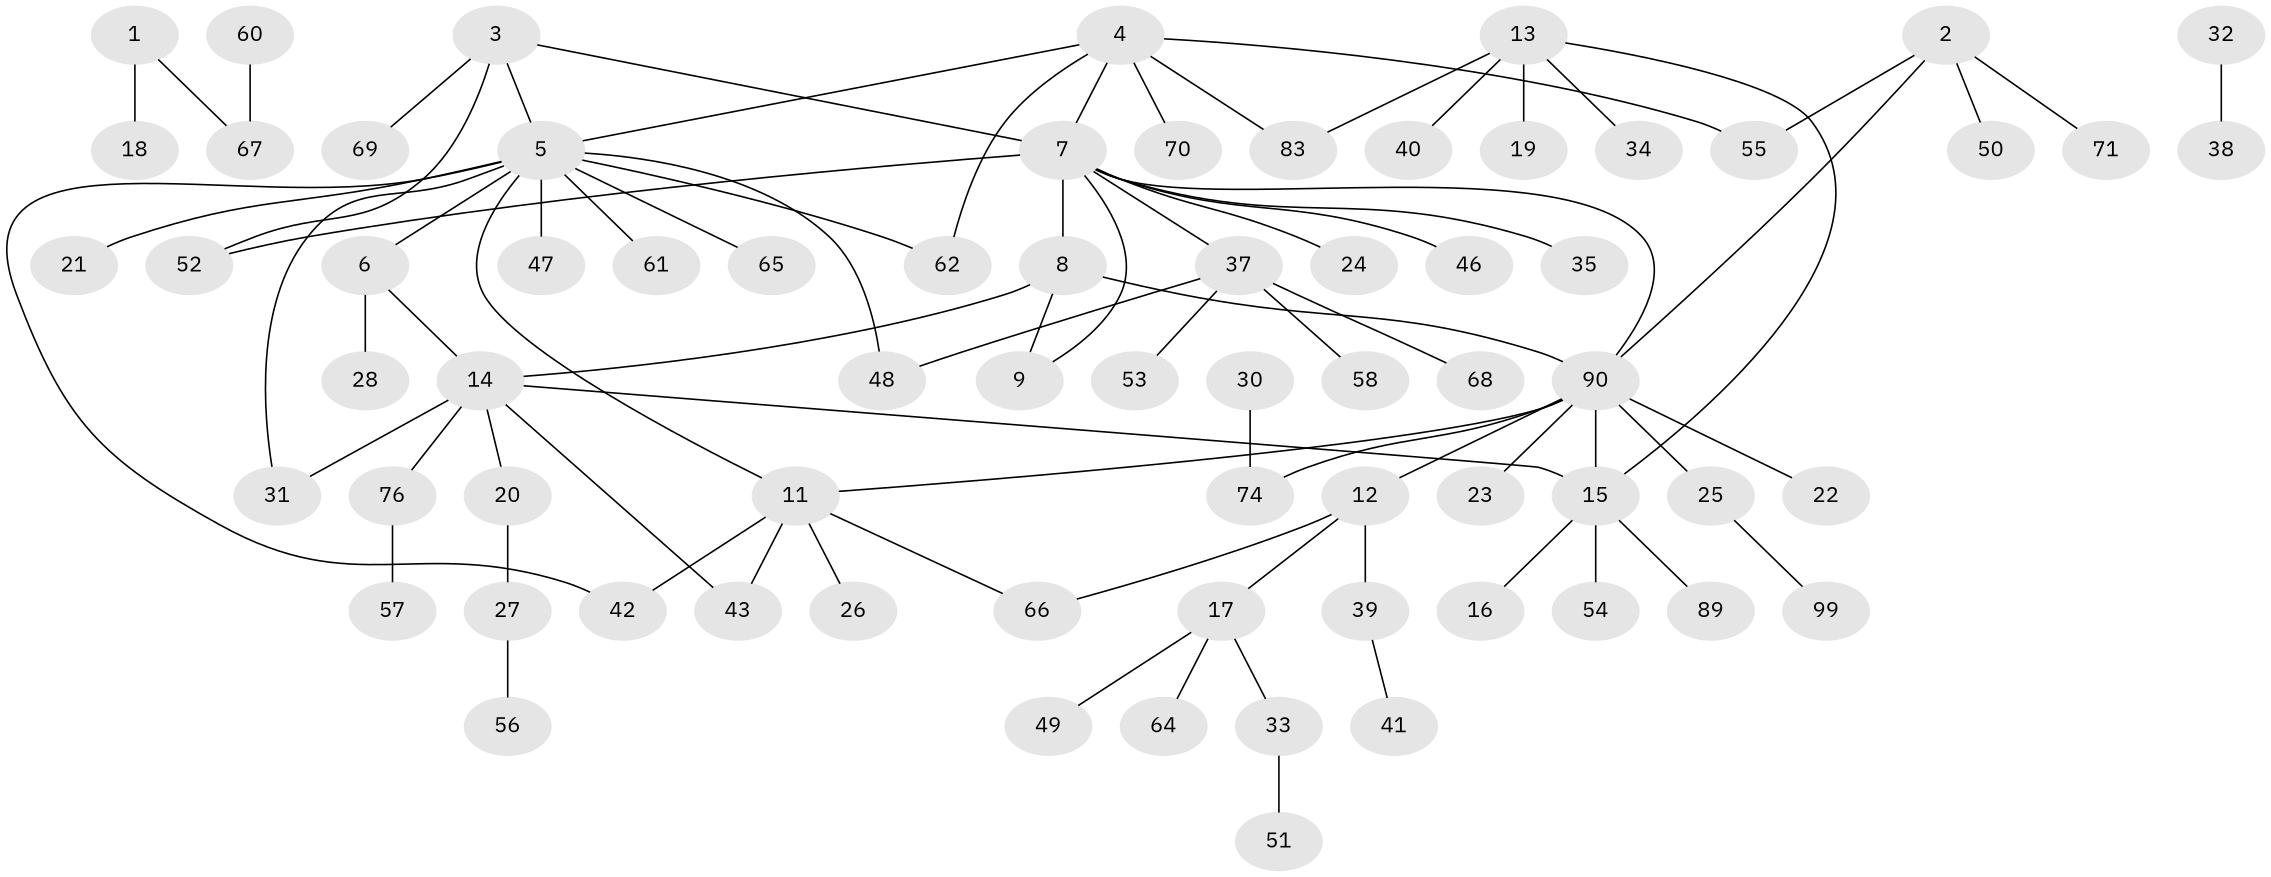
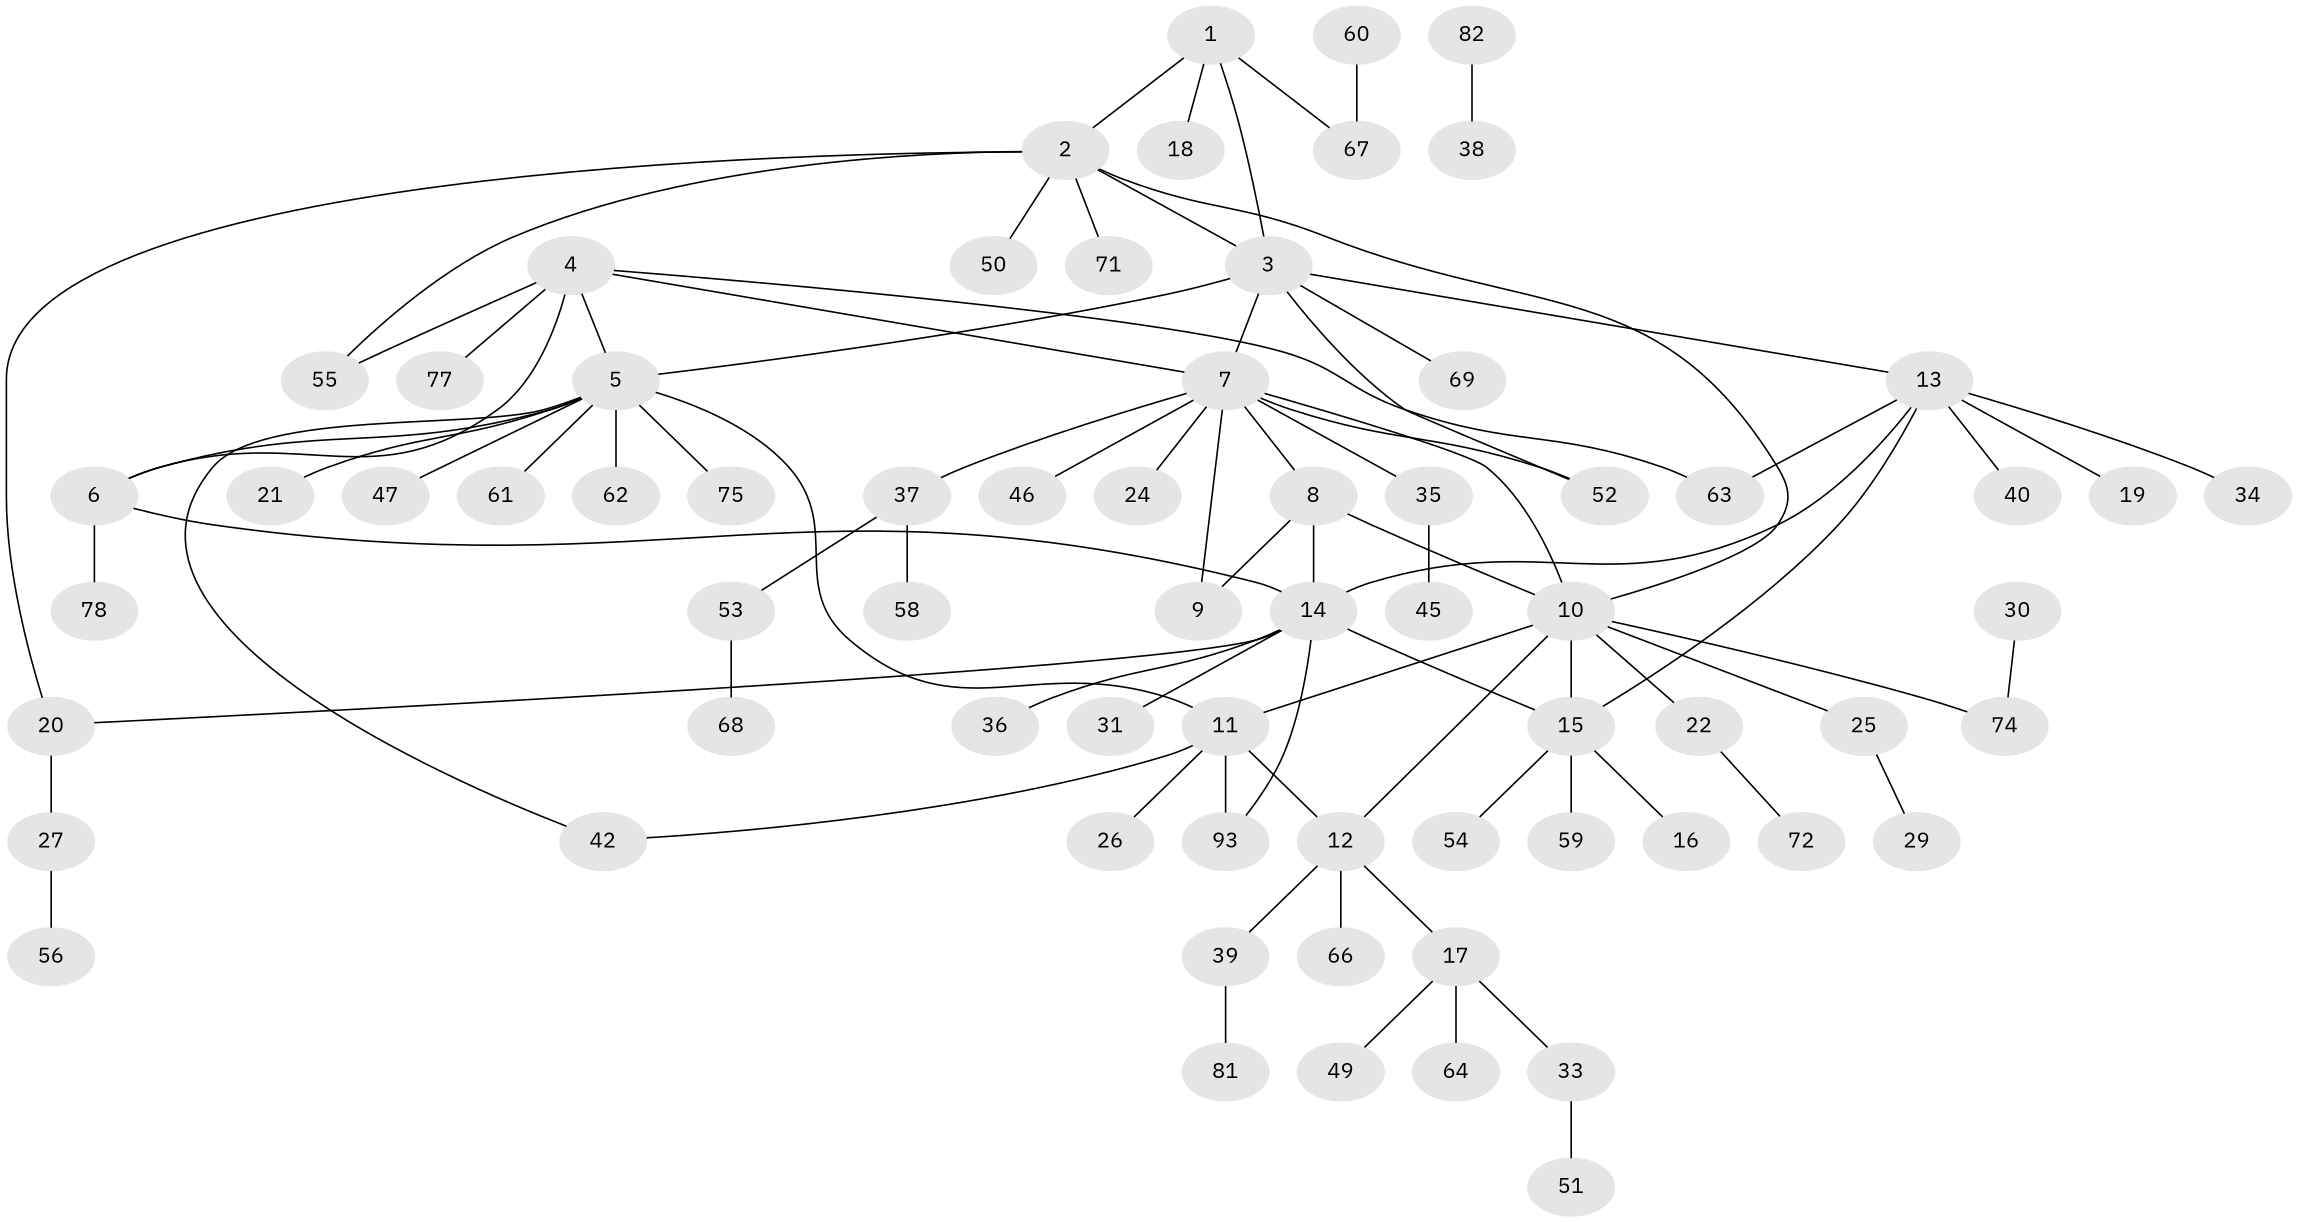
(2221, 35) -> (1472, 35)
none -> (1138, 93)
(1003, 125) -> (320, 455)
none -> (1245, 149)
(1178, 150) -> (440, 381)
(1293, 150) -> (1720, 496)
none -> (322, 206)
none -> (1167, 208)
(295, 257) -> none
(772, 266) -> (731, 496)
none -> (1585, 321)
(1373, 329) -> (731, 669)
(365, 381) -> (94, 611)
(882, 381) -> none
(1596, 381) -> (1571, 611)
(393, 496) -> (995, 726)
(1481, 496) -> none
(917, 554) -> (1283, 784)
none -> (1653, 561)
(393, 611) -> none
(738, 611) -> (1226, 842)
none -> (1429, 611)
(1711, 611) -> (1571, 842)
(1826, 611) -> (1917, 842)
(1394, 726) -> (1226, 1072)
none -> (1802, 842)
